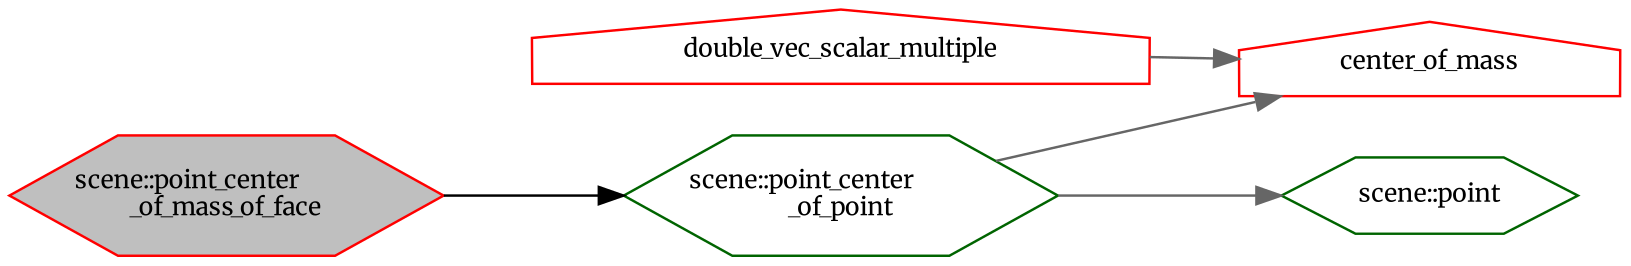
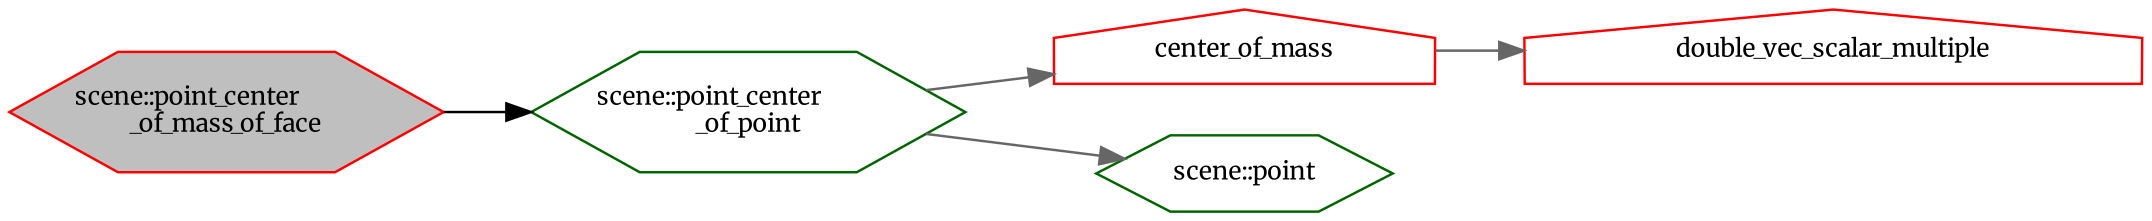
(1182, 58) -> (1467, 51)
